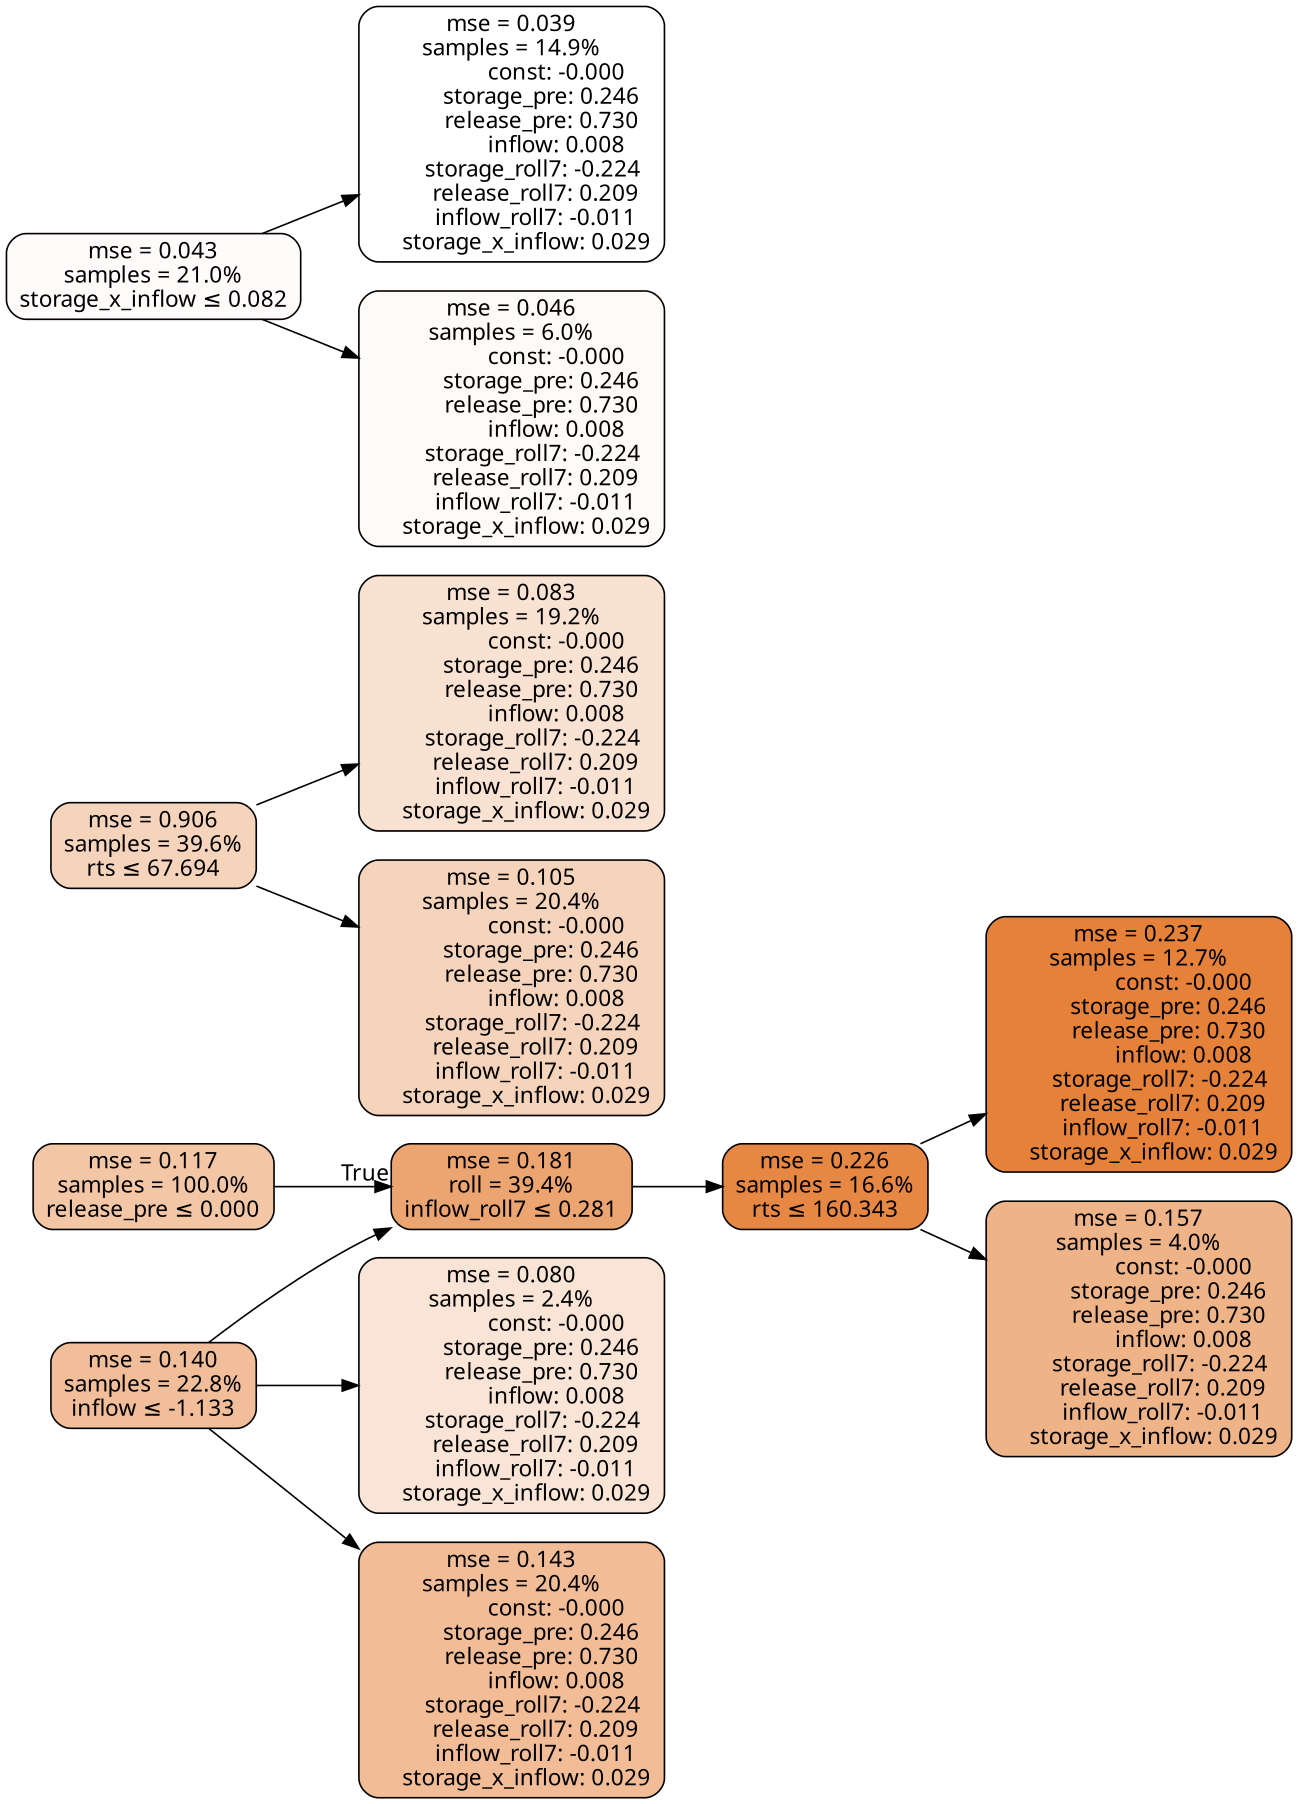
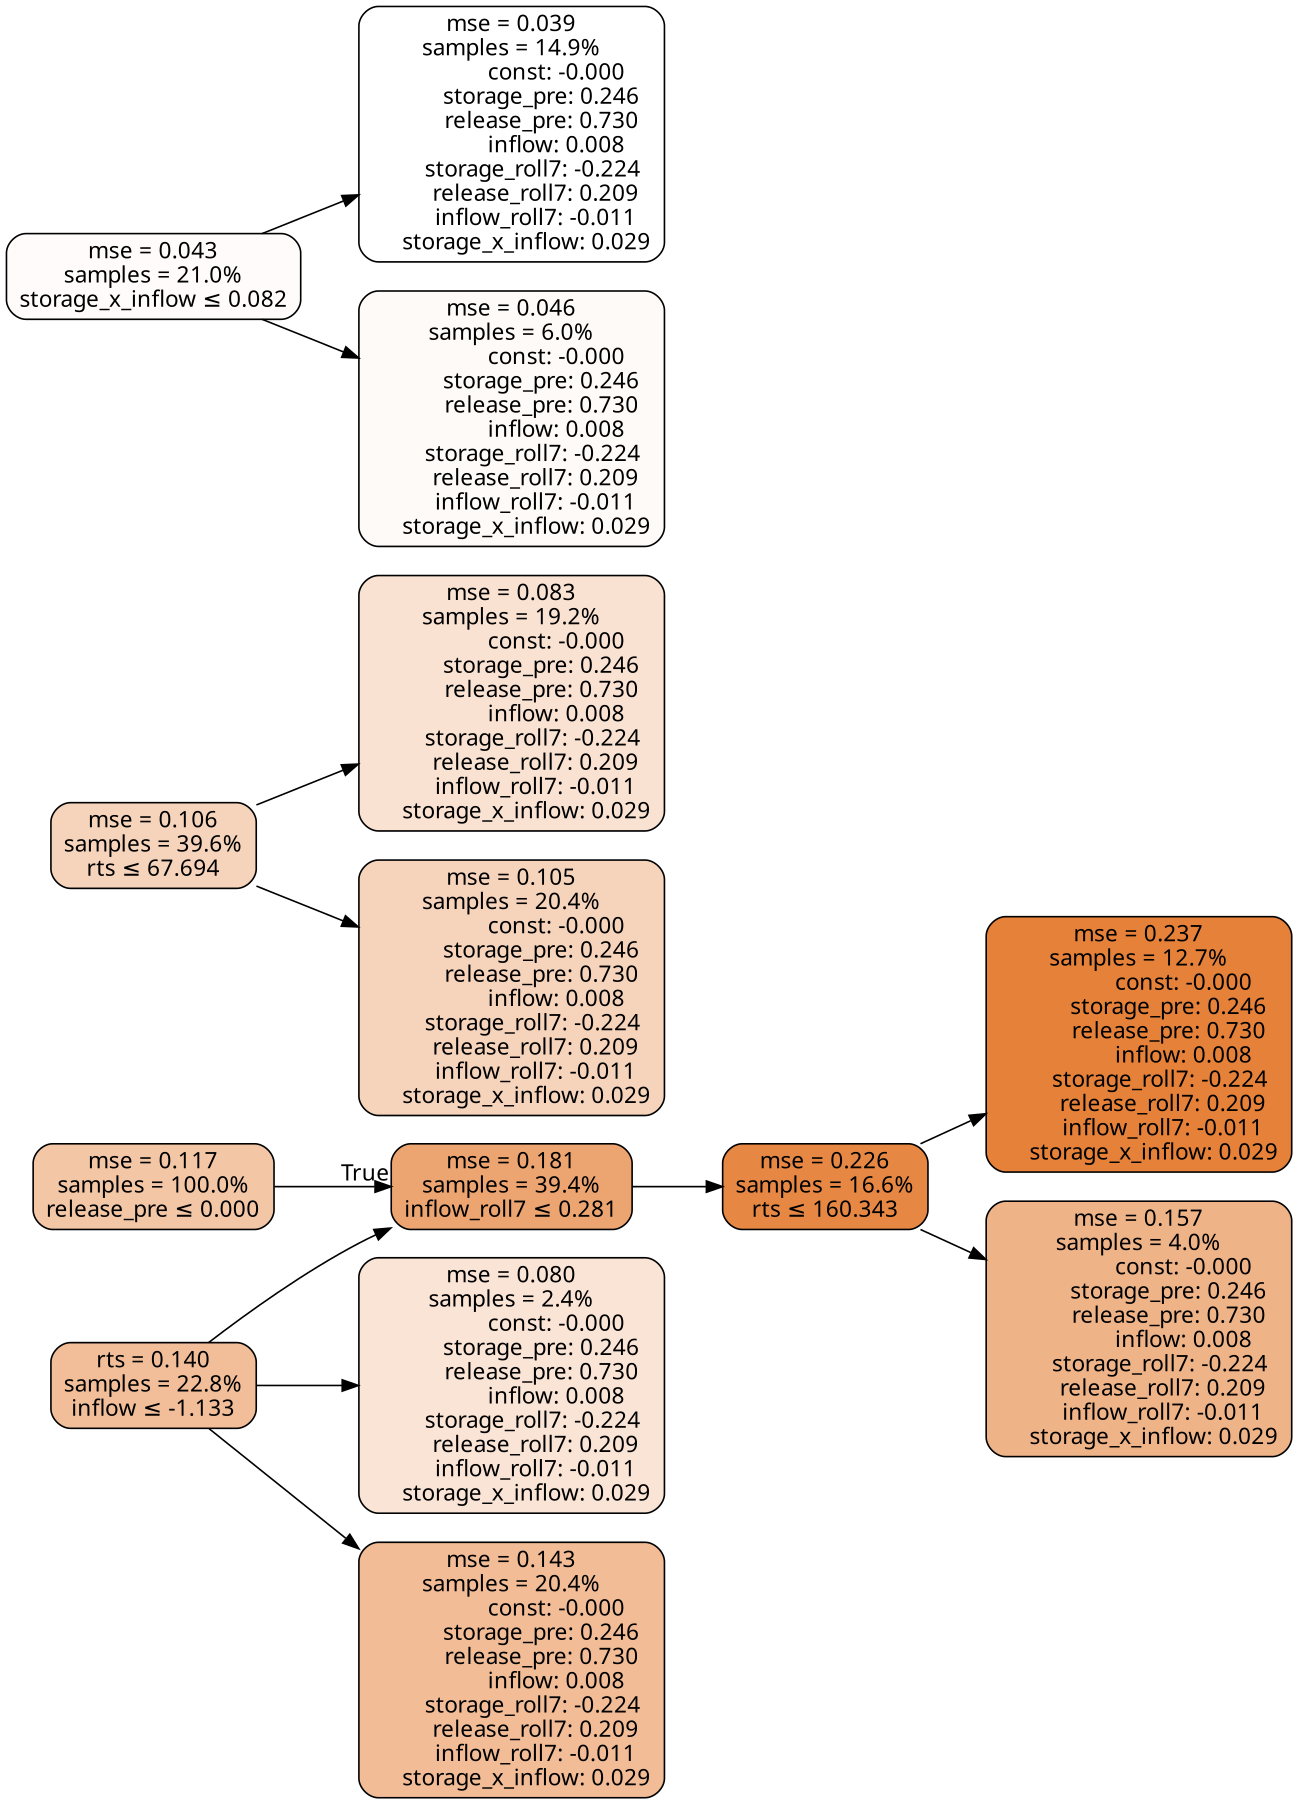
(154, 846) -> (154, 846)
(512, 1187) -> (512, 1187)
(154, 1385) -> (154, 1385)
